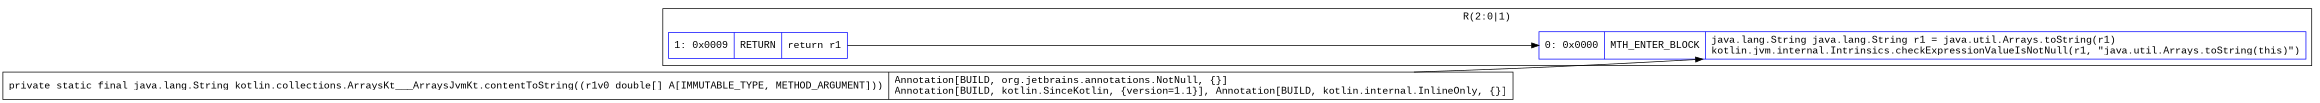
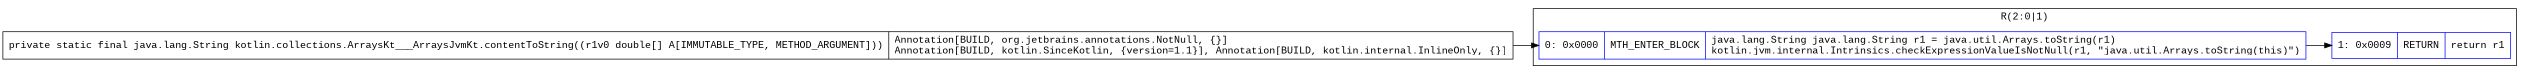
(1190, 45) -> (2315, 45)
